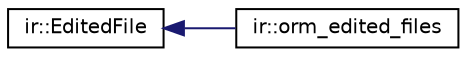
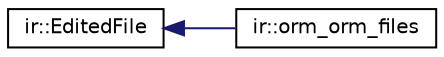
(347, 28) -> (336, 28)
